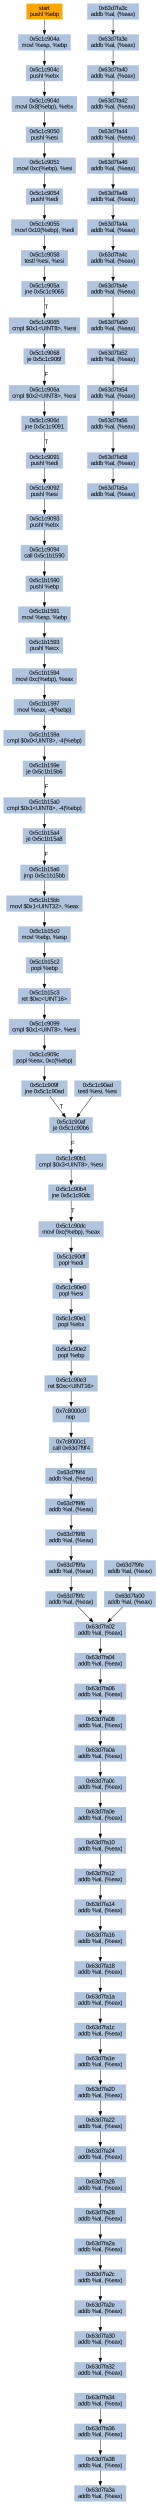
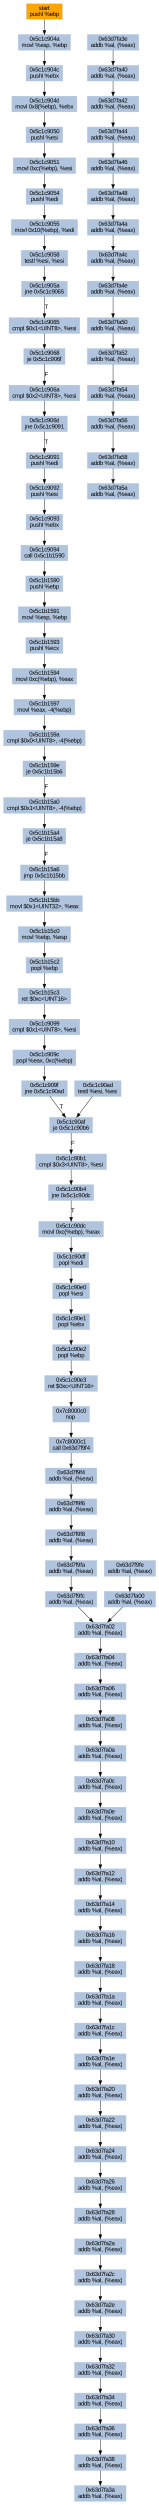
(113, 12) -> none
none -> (100, 2383)
